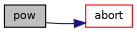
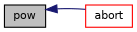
(60, 24) -> (71, 9)
